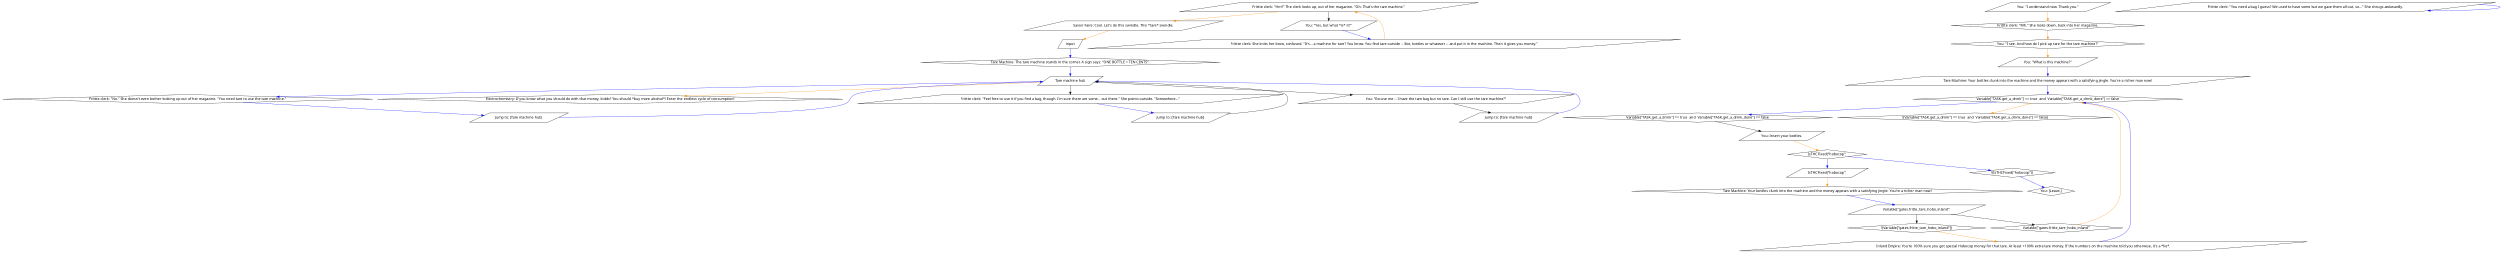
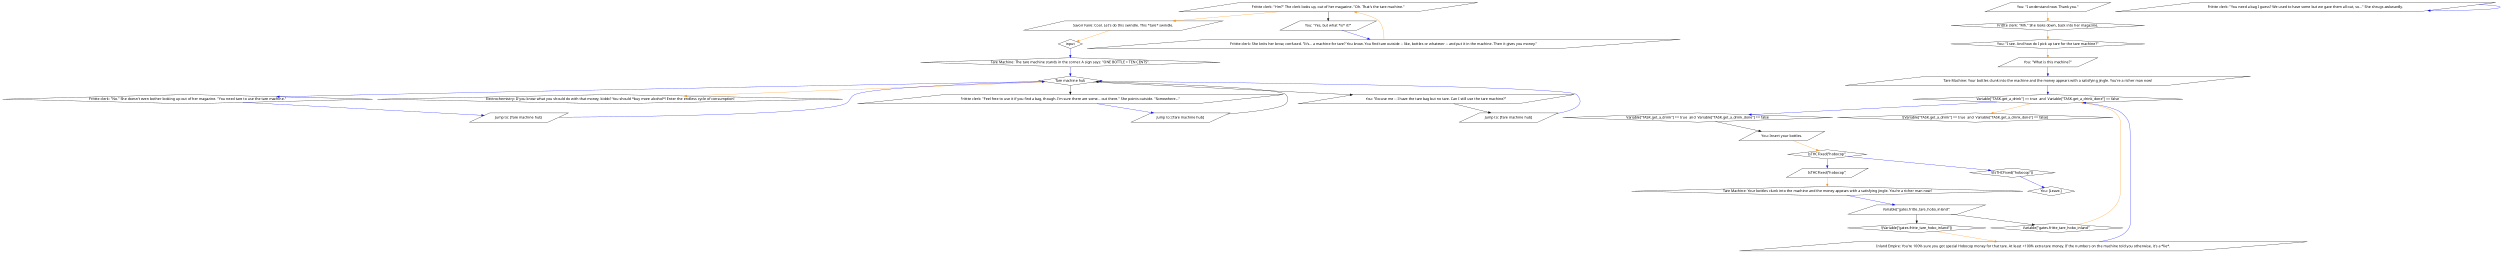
(1070, 44) -> (1070, 44)
(1070, 81) -> (1070, 81)
